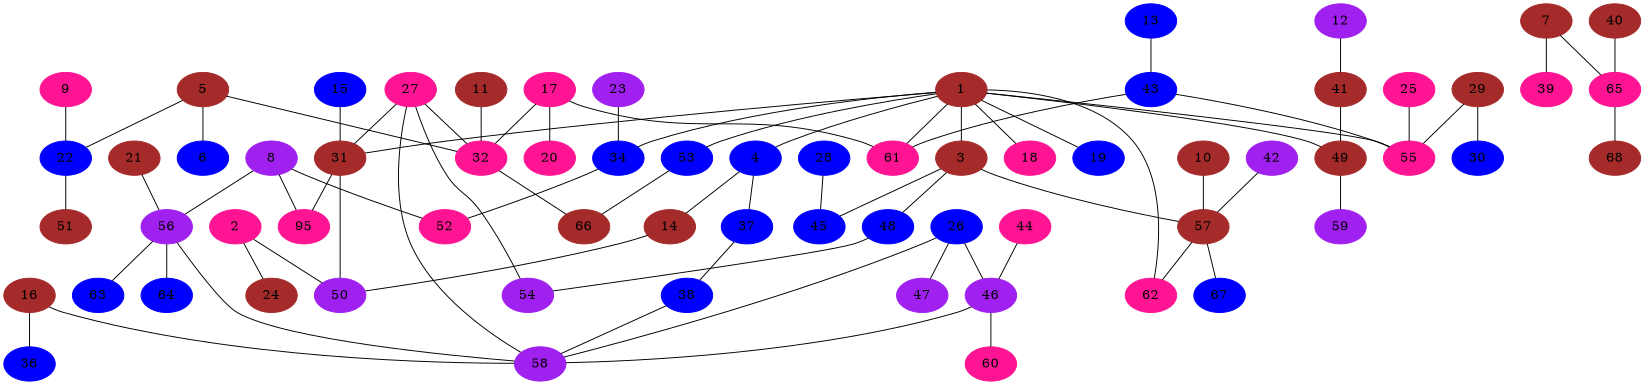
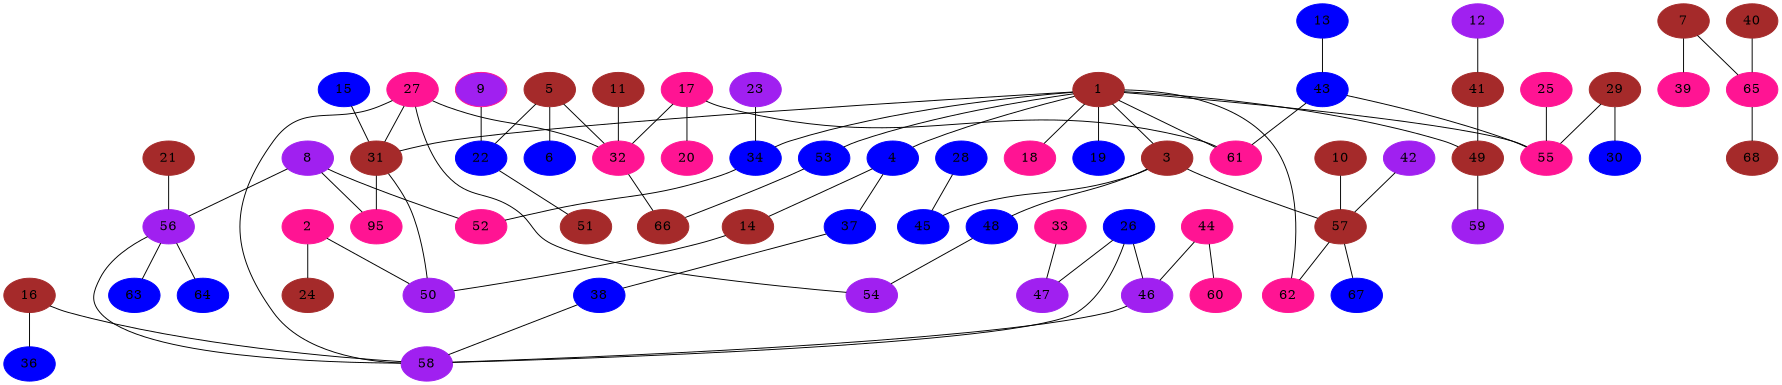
(66, 90) -> (481, 90)
none -> (1060, 227)
(991, 330) -> (1211, 261)
